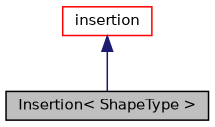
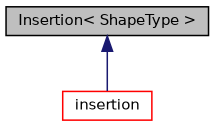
(107, 71) -> (107, 71)
